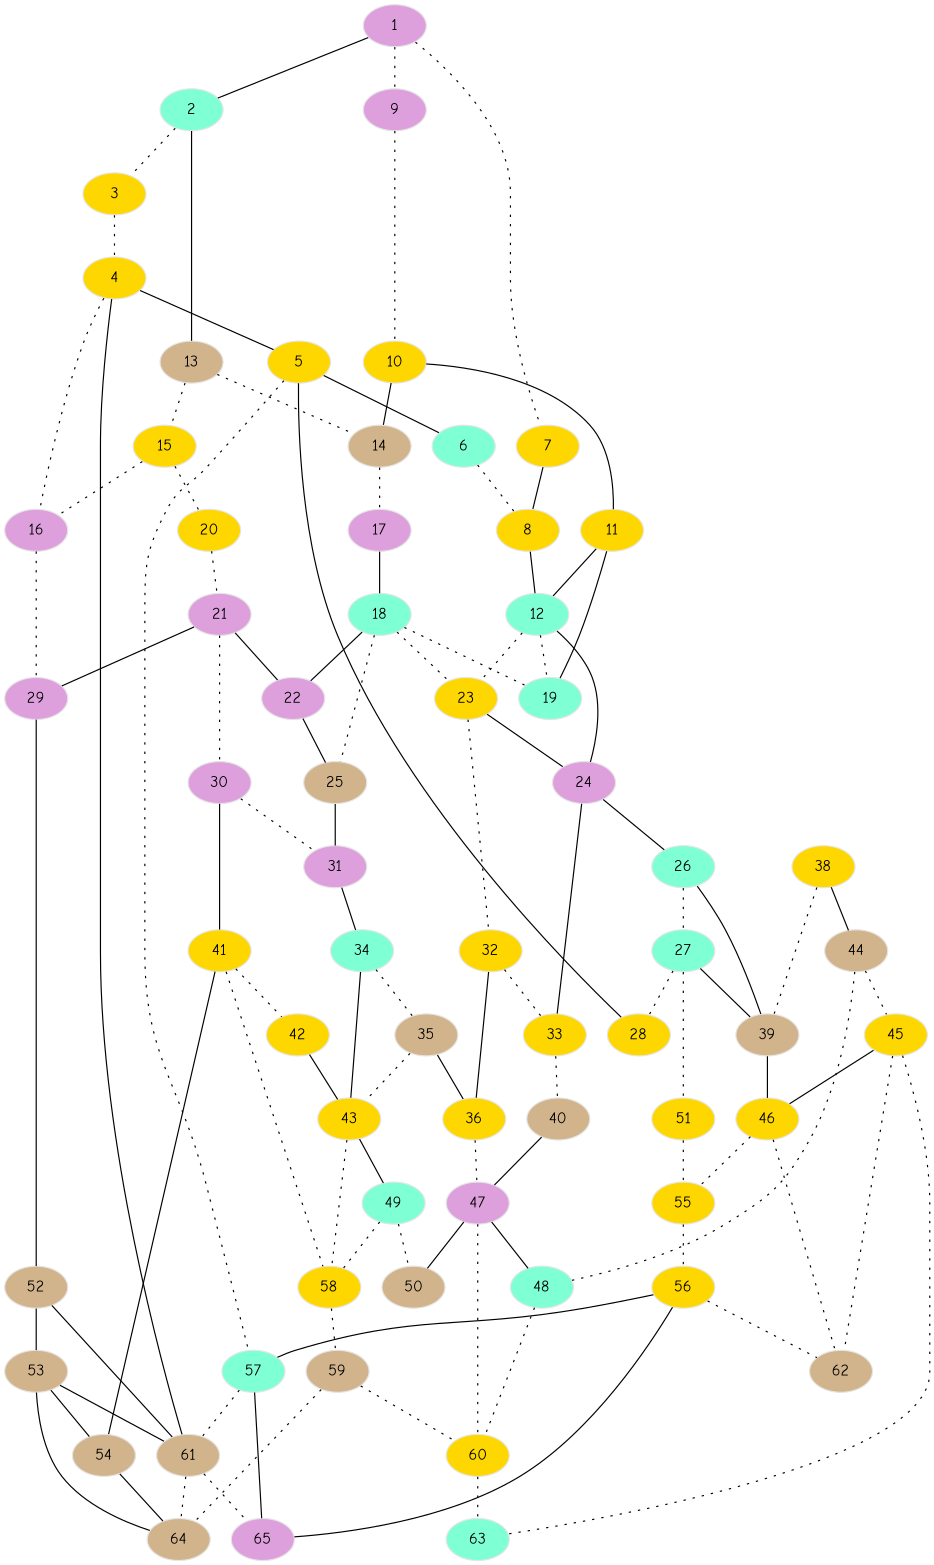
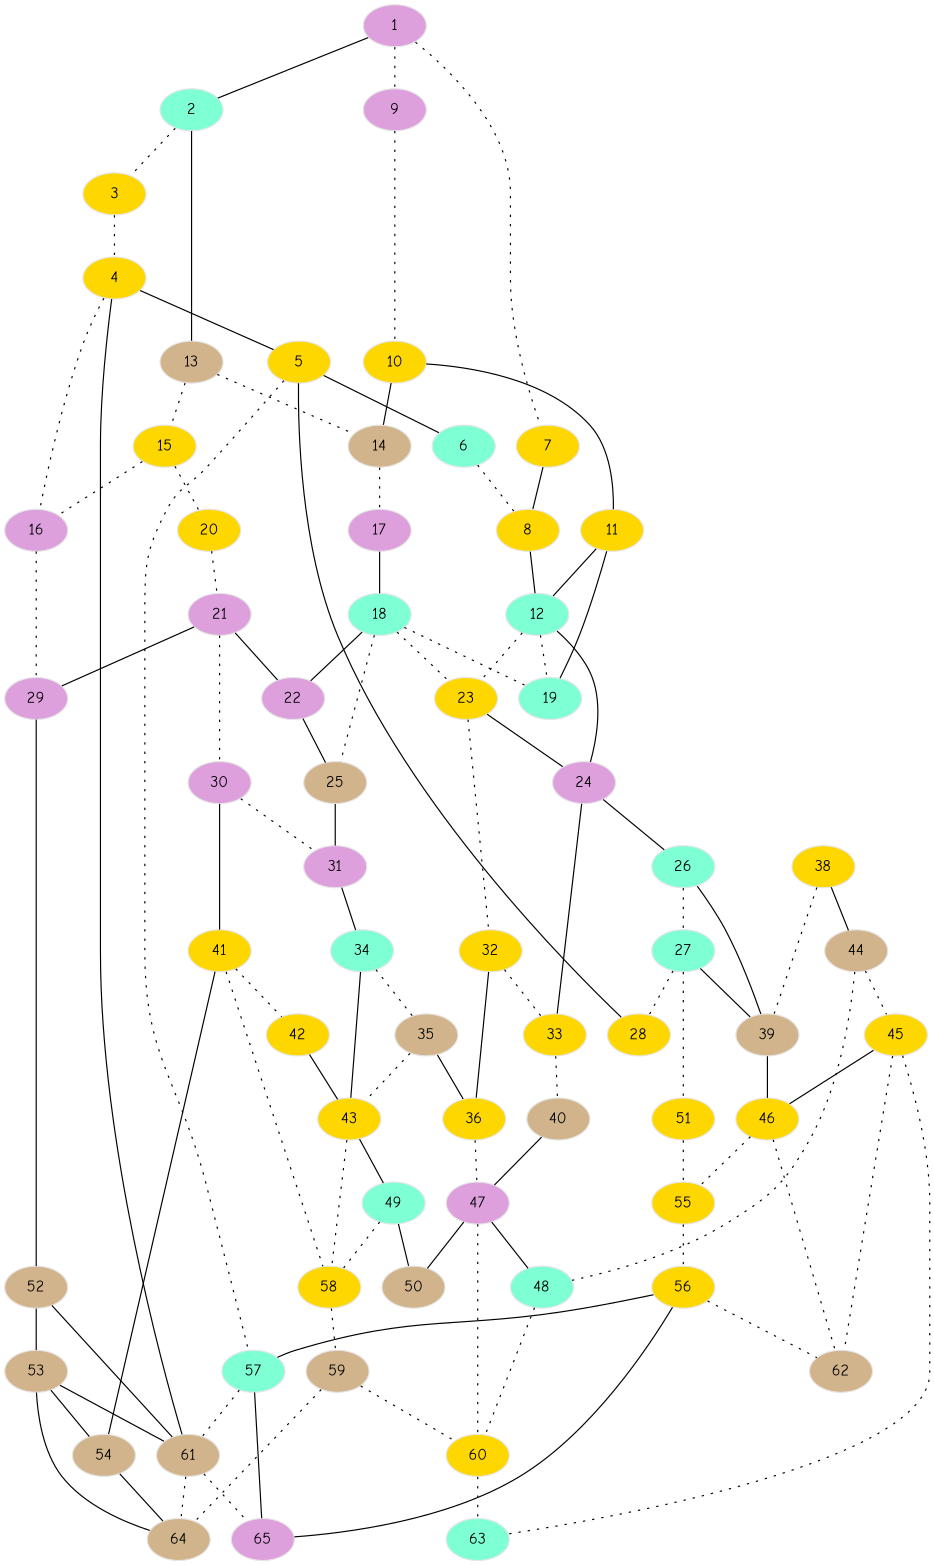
(404, 1245) -> (404, 1245)
